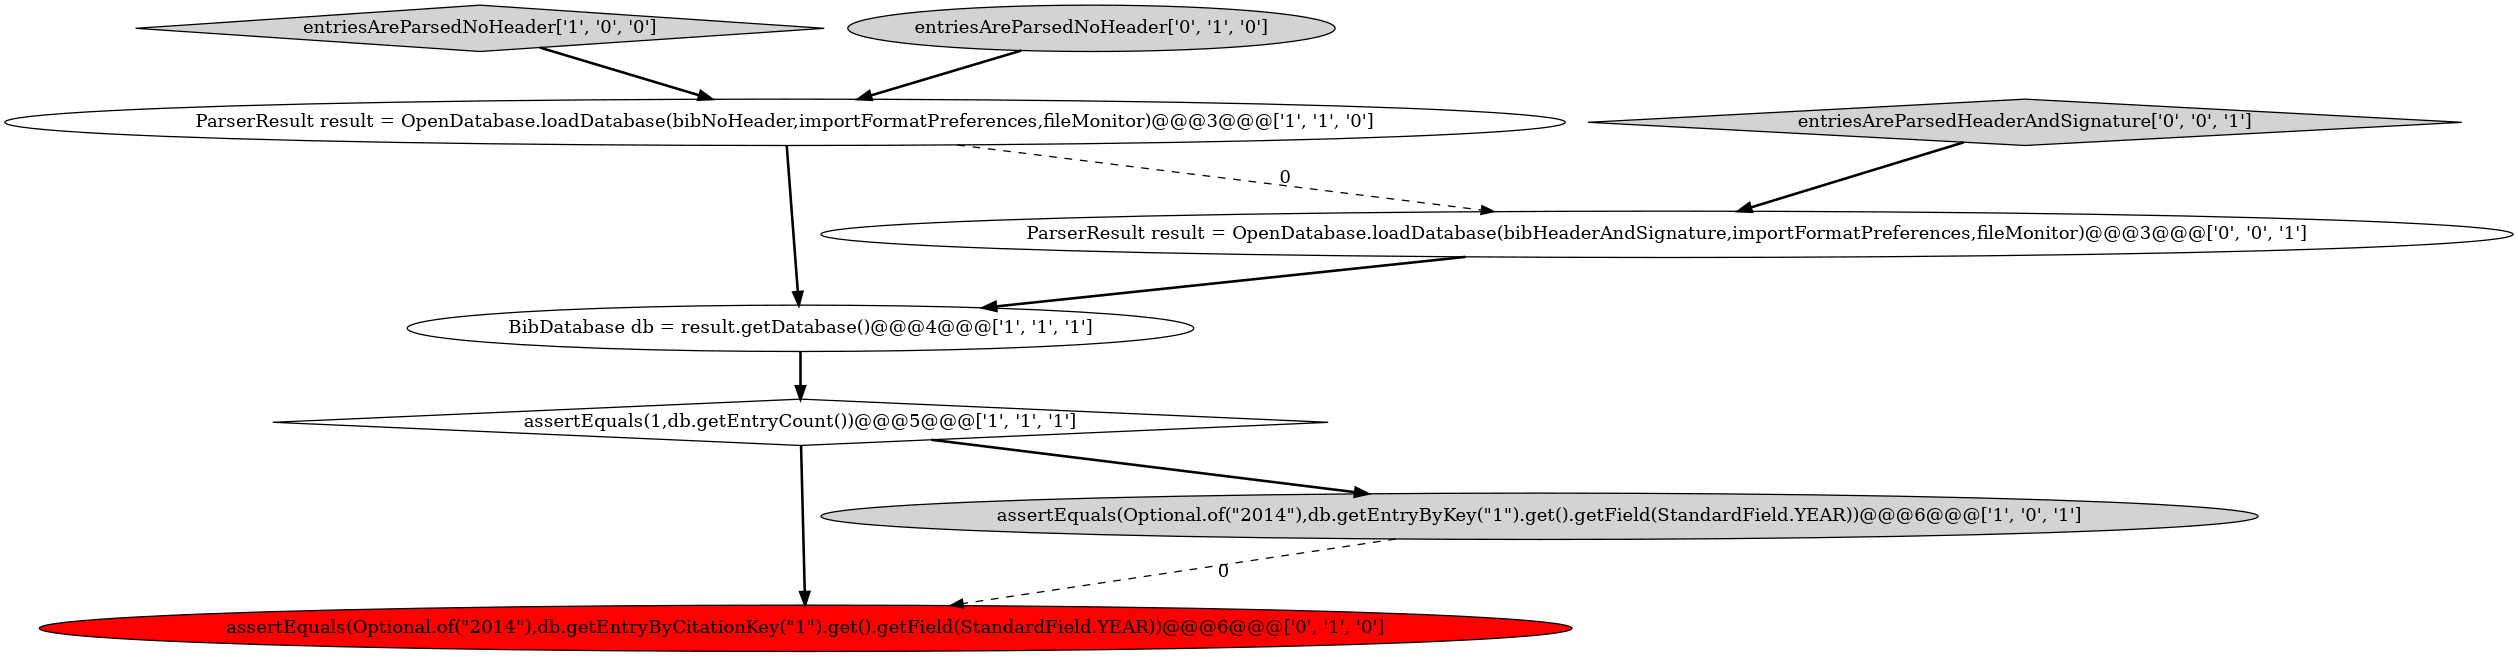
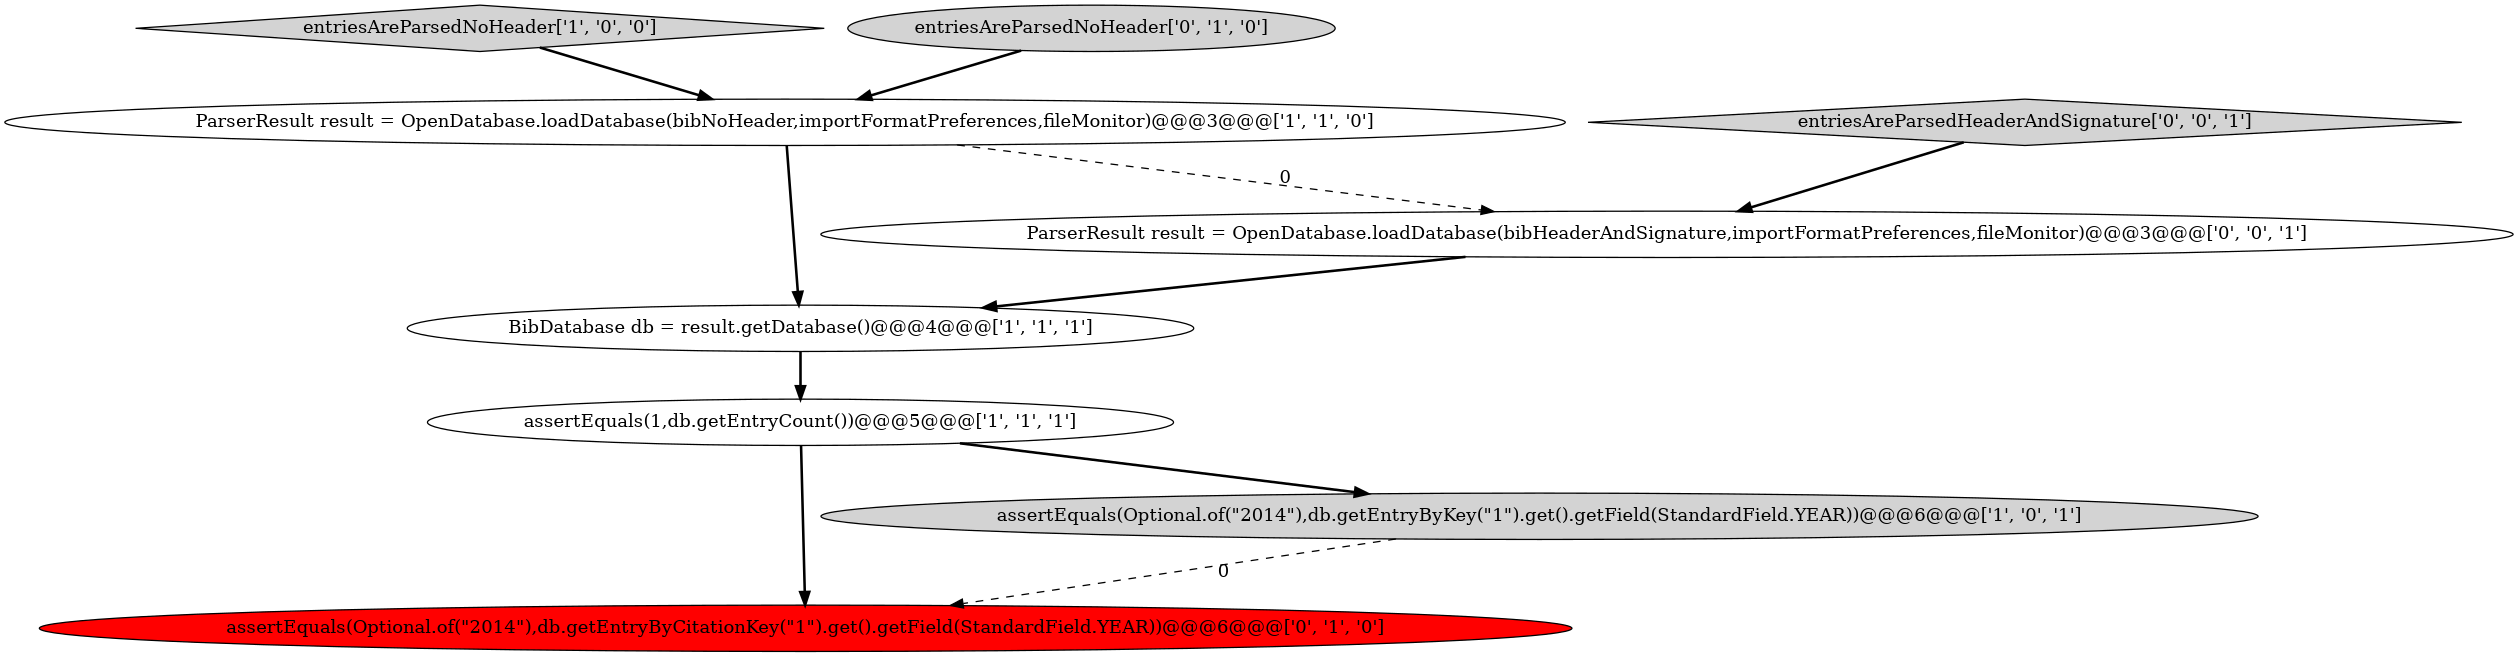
(801, 422) -> (801, 422)
